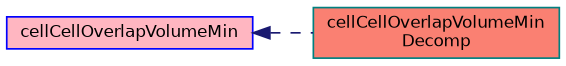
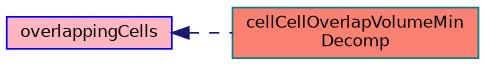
(130, 33) -> (89, 33)
